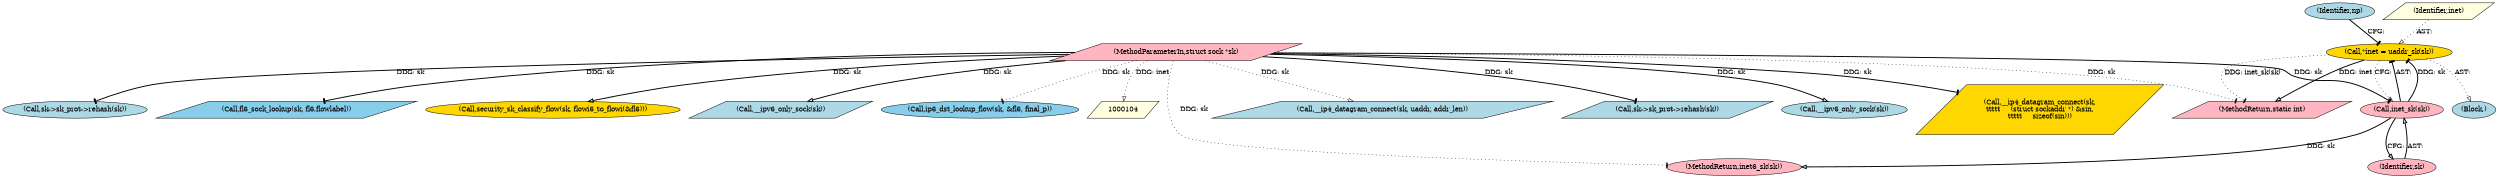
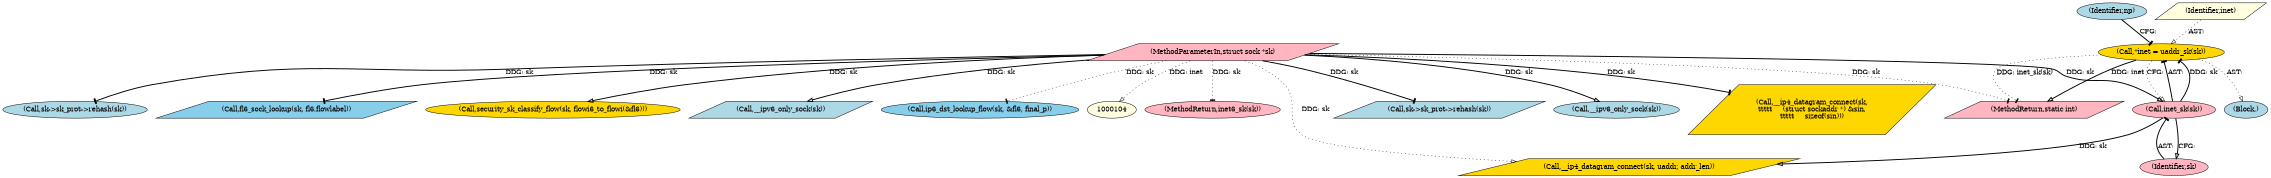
(1834, 56) -> (1737, 58)
(1123, 110) -> (1112, 110)
(1383, 110) -> (1629, 167)
(2407, 141) -> (2157, 140)
(2101, 161) -> (1975, 155)
